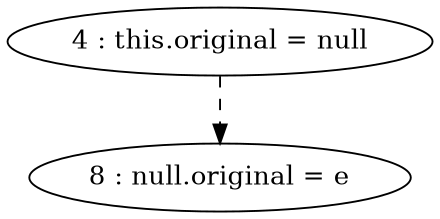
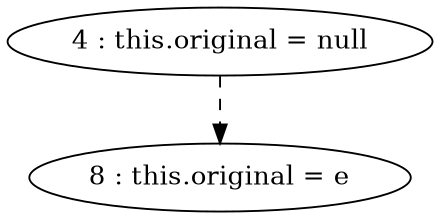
(220, 178) -> (220, 178)
